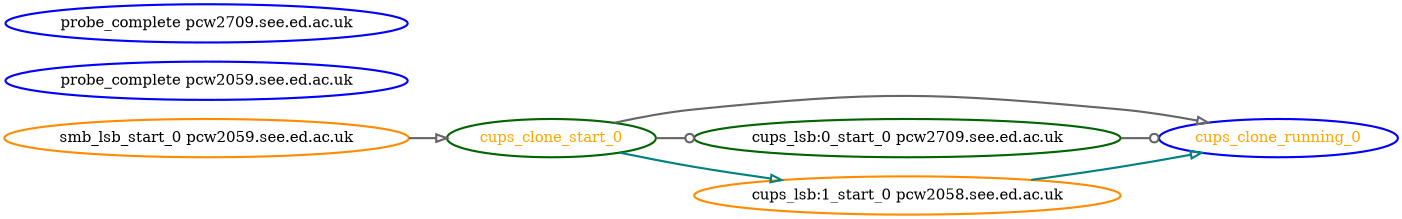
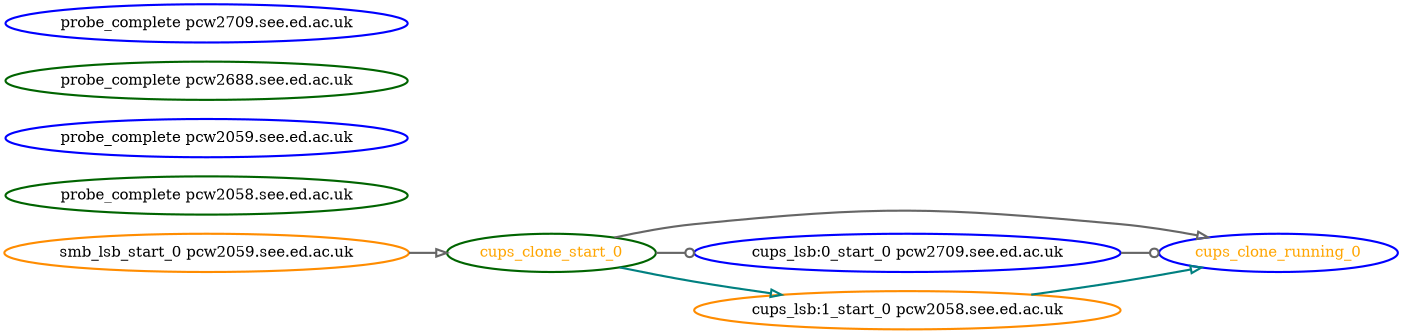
none -> (207, 81)
(907, 138) -> (907, 253)
none -> (207, 196)
